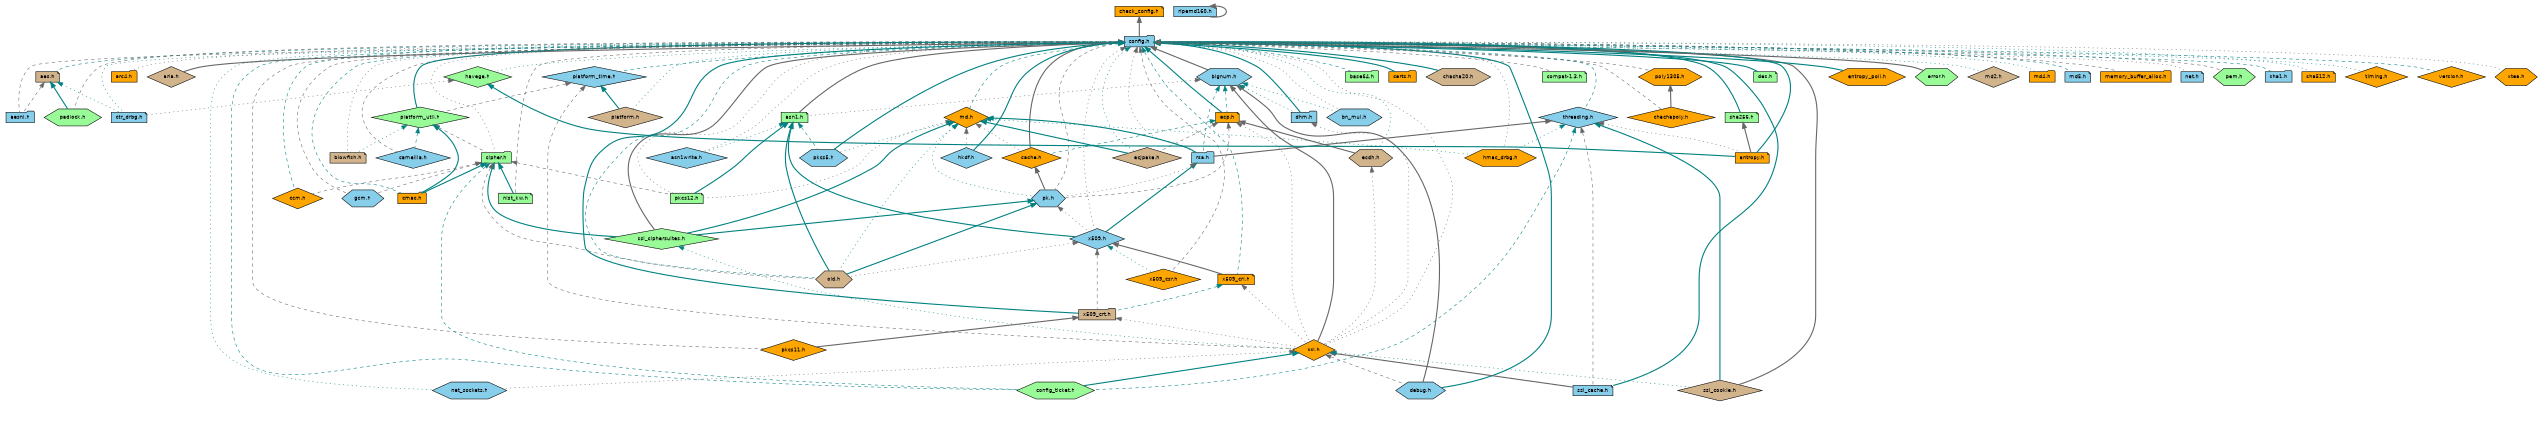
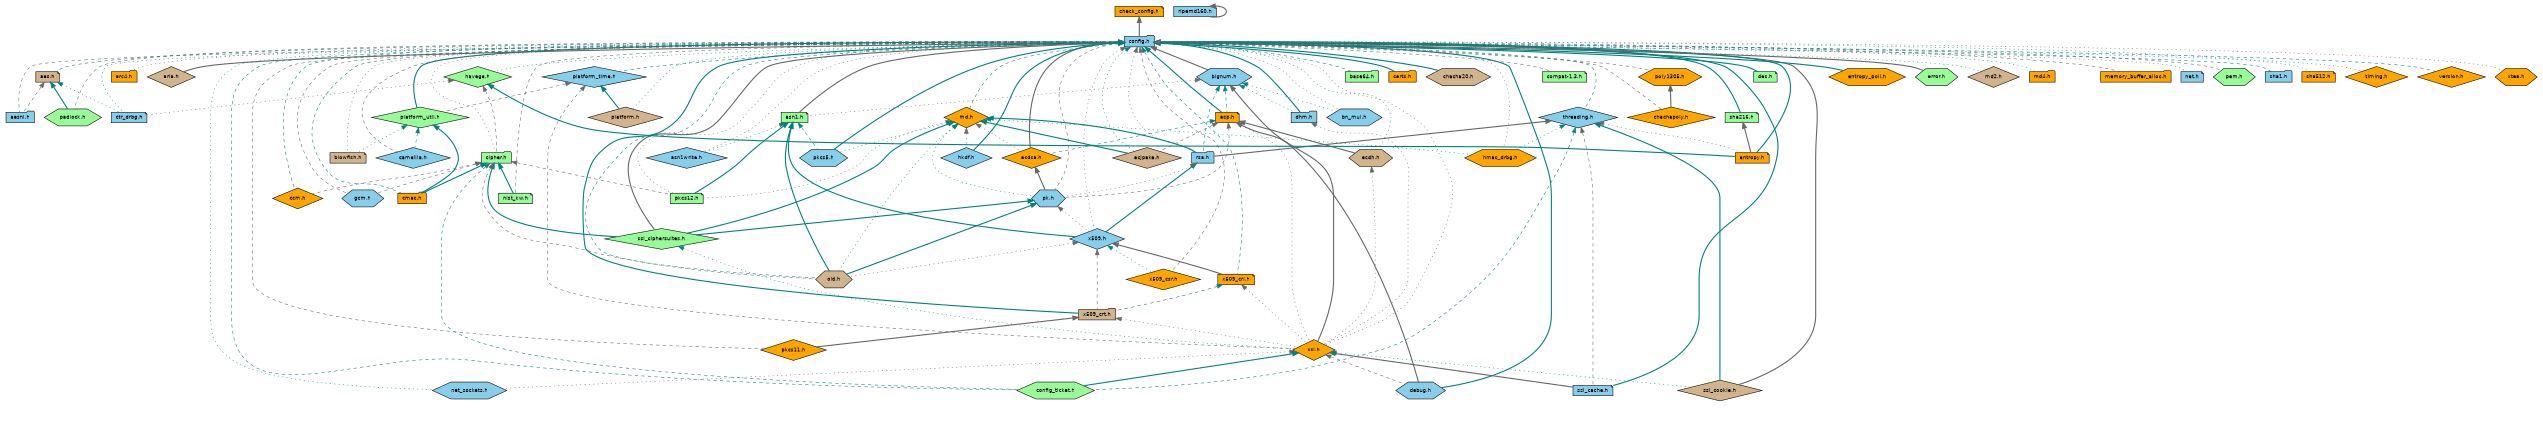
(2078, 77) -> none
(1742, 117) -> (1742, 117)
(463, 140) -> (495, 121)
(1032, 158) -> (1032, 158)
(1419, 175) -> (1357, 232)
